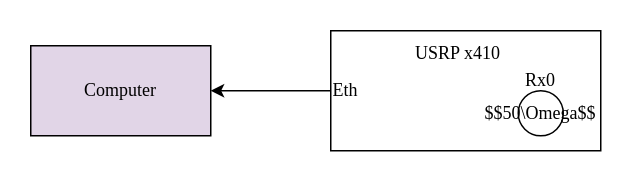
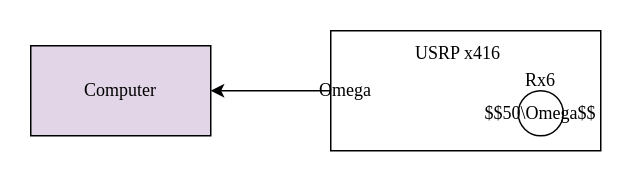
(458, 53) -> (458, 53)
(541, 80) -> (541, 80)
(346, 91) -> (346, 91)
